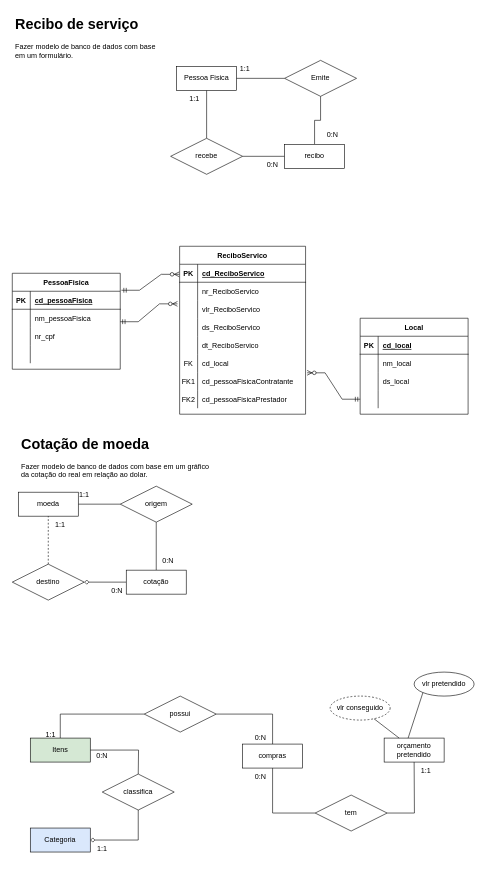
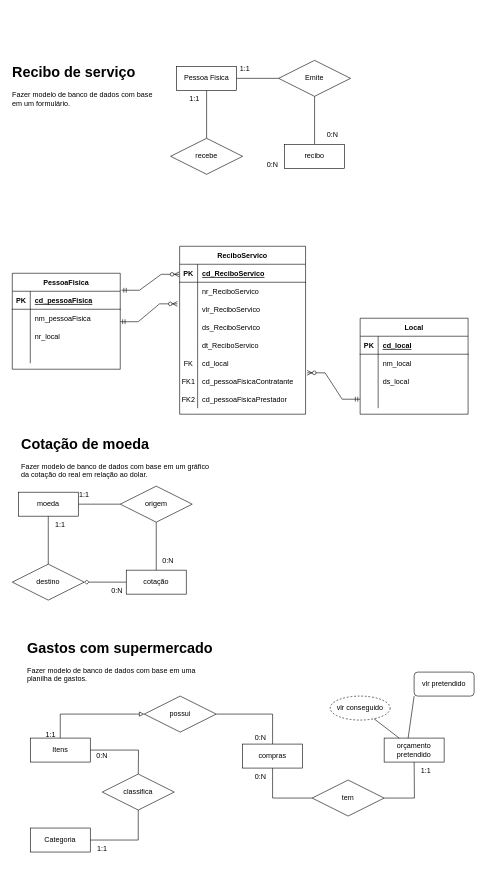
(87, 39) -> (84, 87)
(321, 78) -> (315, 78)
(264, 156) -> none
(47, 337) -> (49, 337)
(48, 540) -> (48, 540)
none -> (123, 666)
(444, 684) -> (444, 684)
(140, 714) -> (138, 714)
(60, 750) -> (60, 750)
(351, 813) -> (348, 798)
(60, 840) -> (60, 840)
(95, 840) -> (93, 840)
